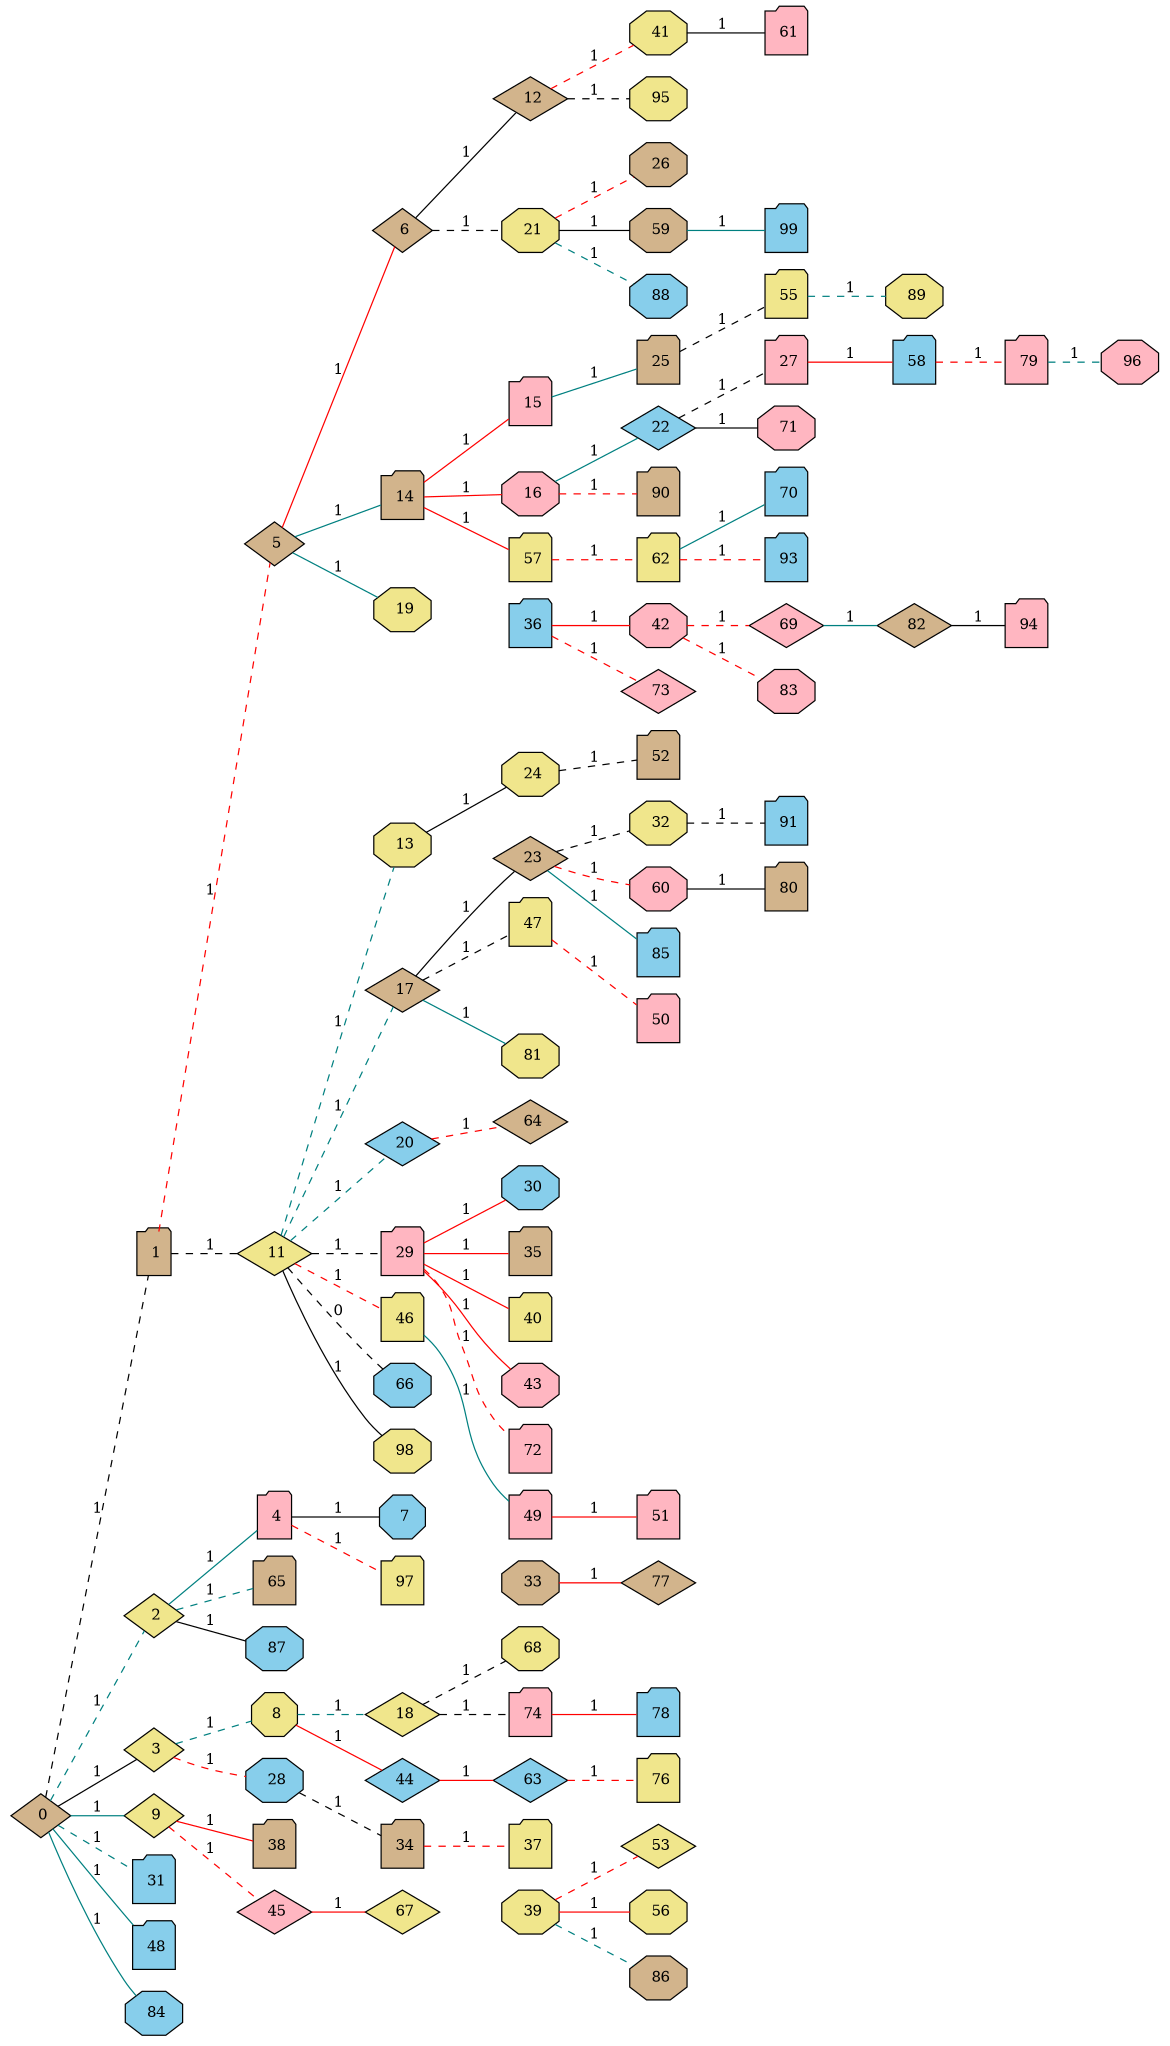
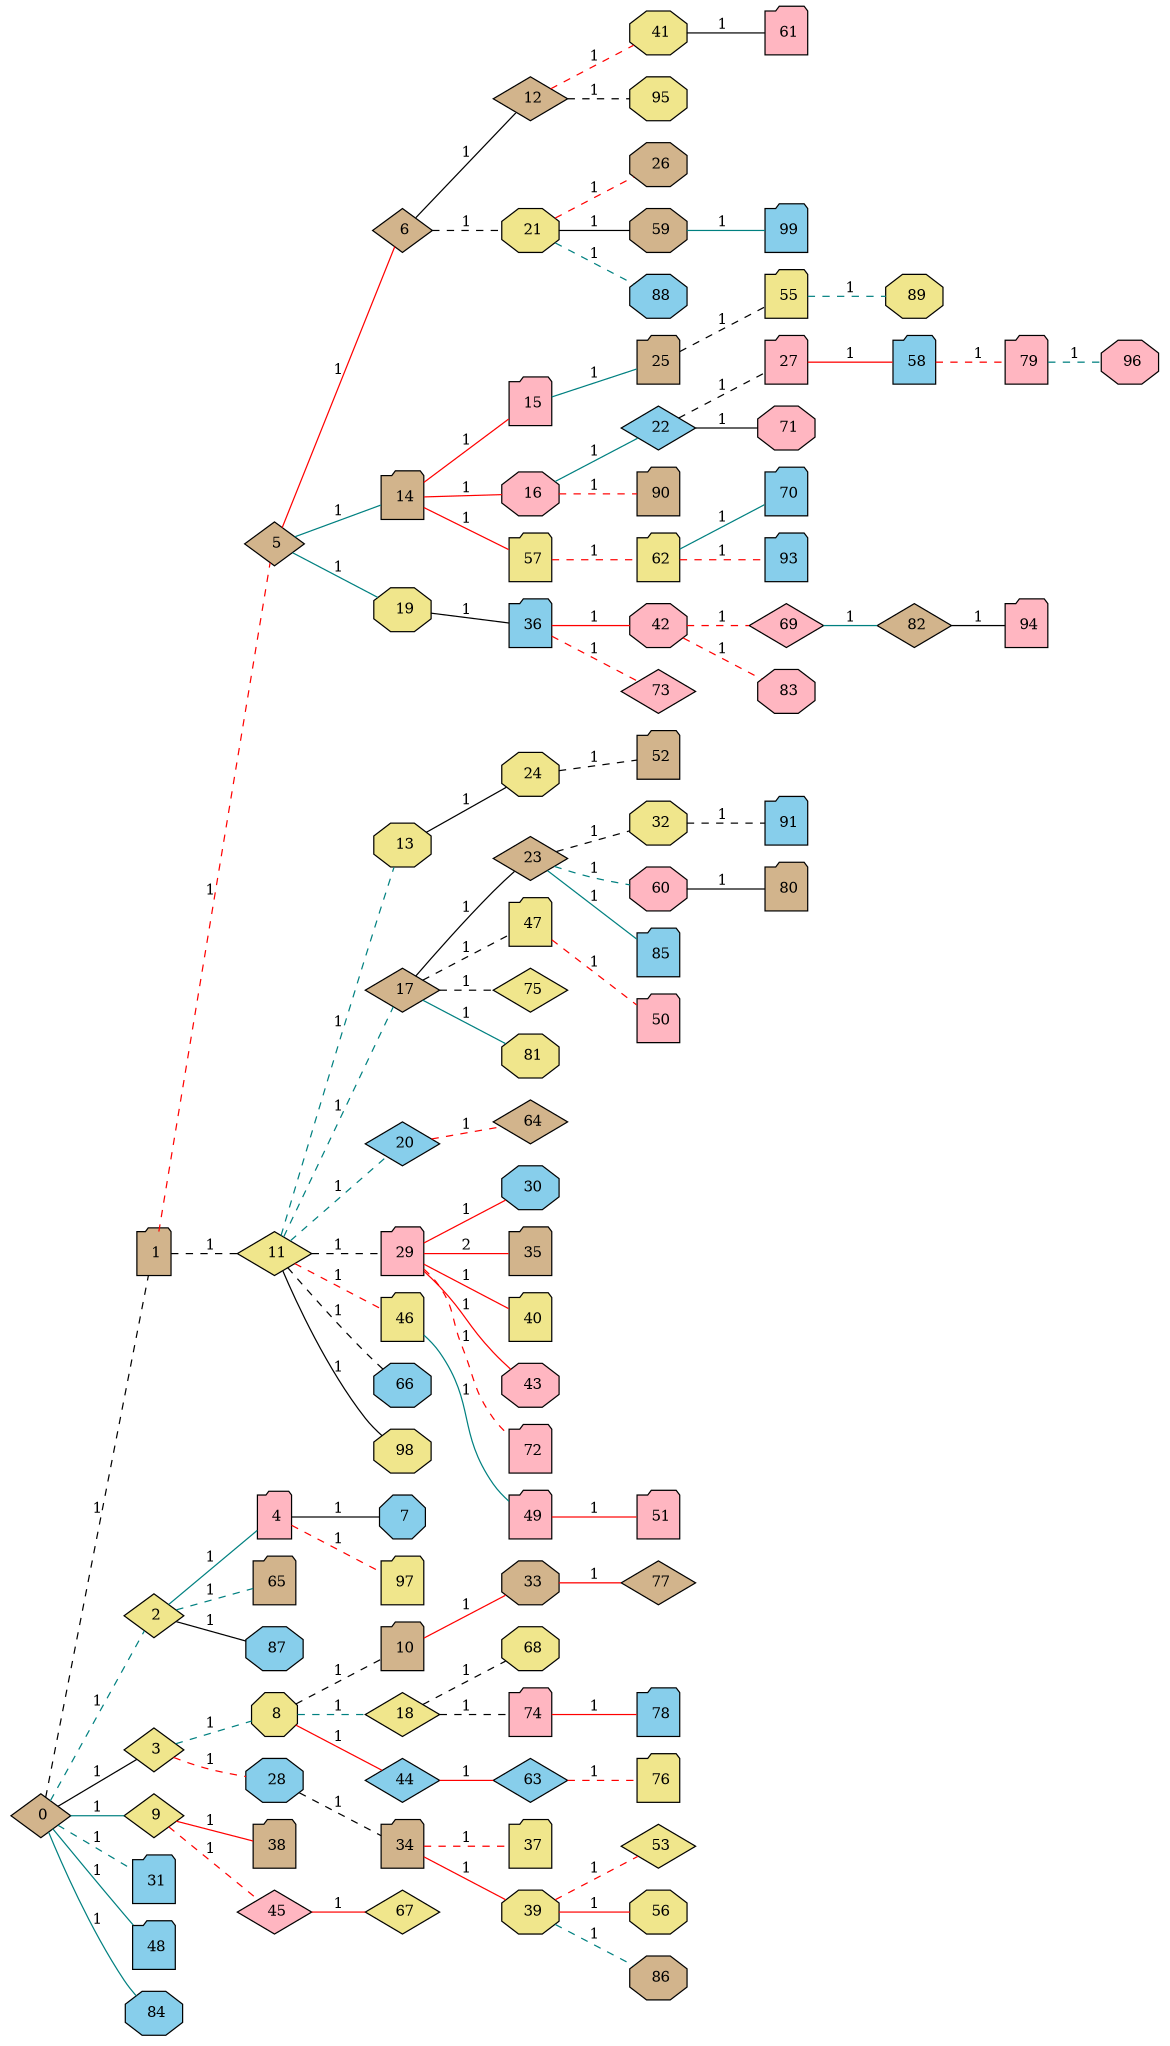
none -> (470, 618)
(592, 877) -> (592, 877)
none -> (530, 990)
(466, 1246) -> (466, 1246)
(338, 1312) -> (338, 1312)
none -> (402, 1649)
none -> (465, 1878)
